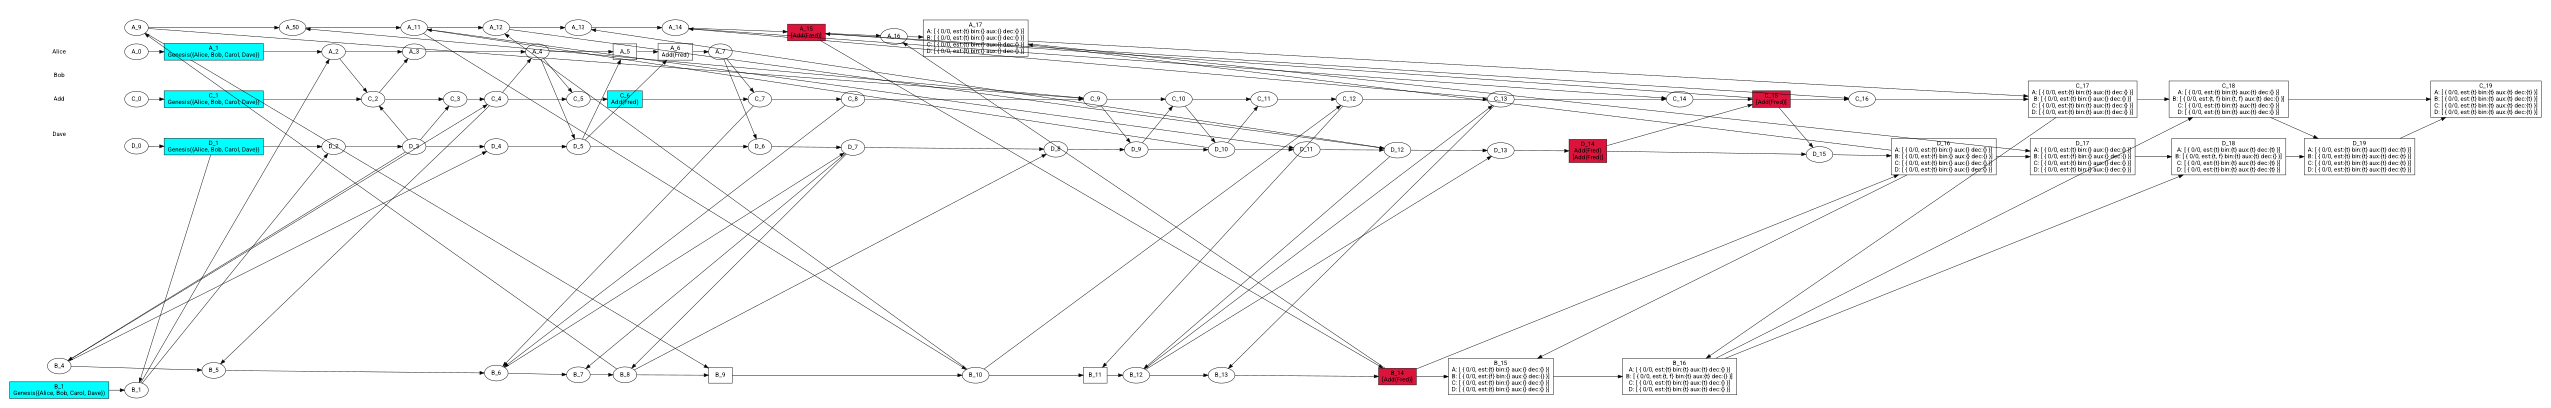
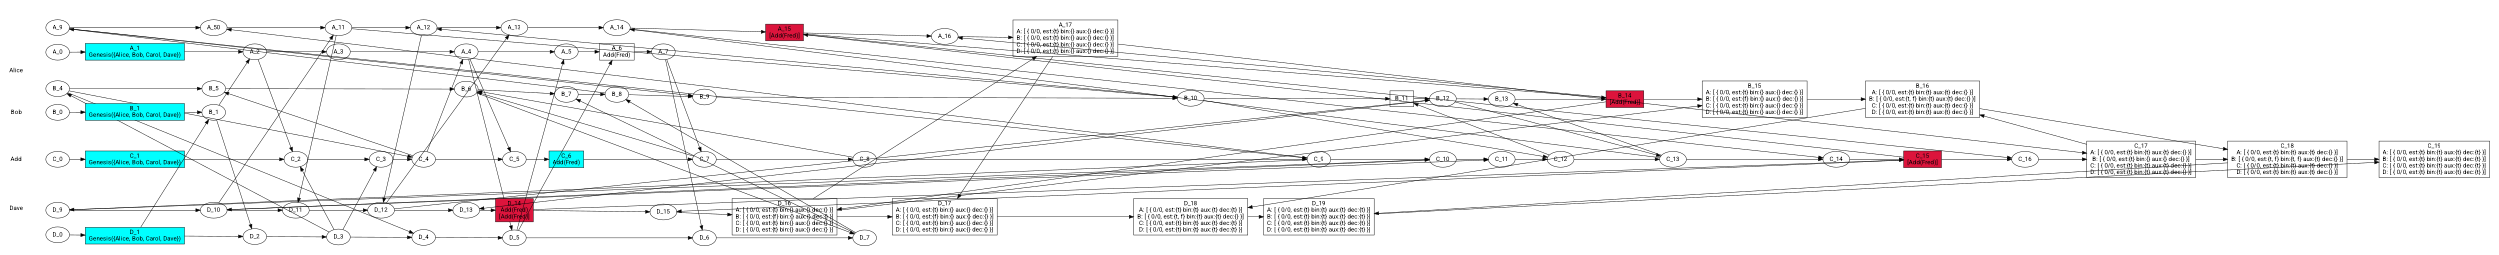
(625, 52) -> (566, 52)
(392, 77) -> none
none -> (58, 112)
(1056, 149) -> none
(720, 375) -> (704, 97)
